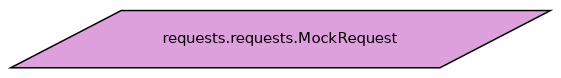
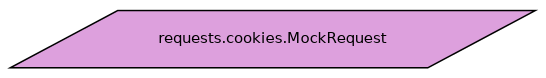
(281, 39) -> (273, 39)
